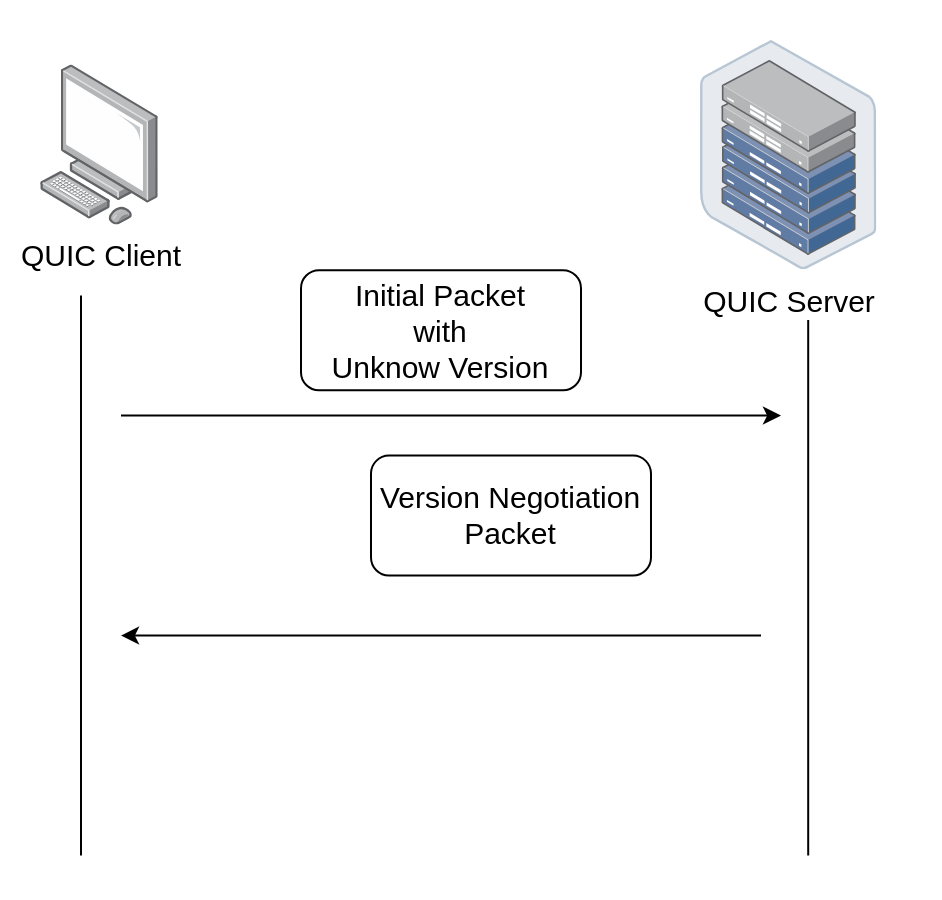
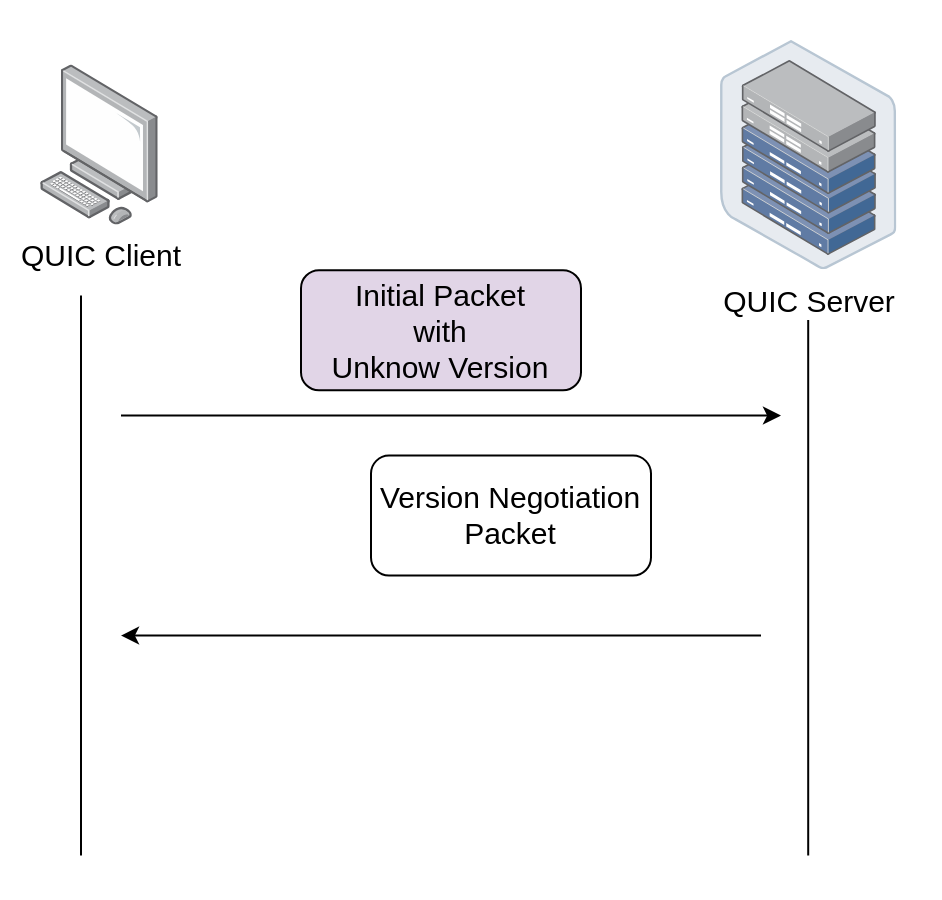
(789, 156) -> (809, 156)
(441, 330) -> (441, 330)
